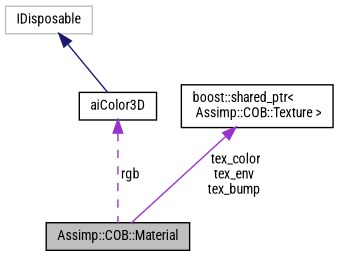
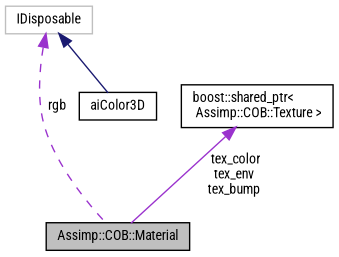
(118, 178) -> (51, 143)
